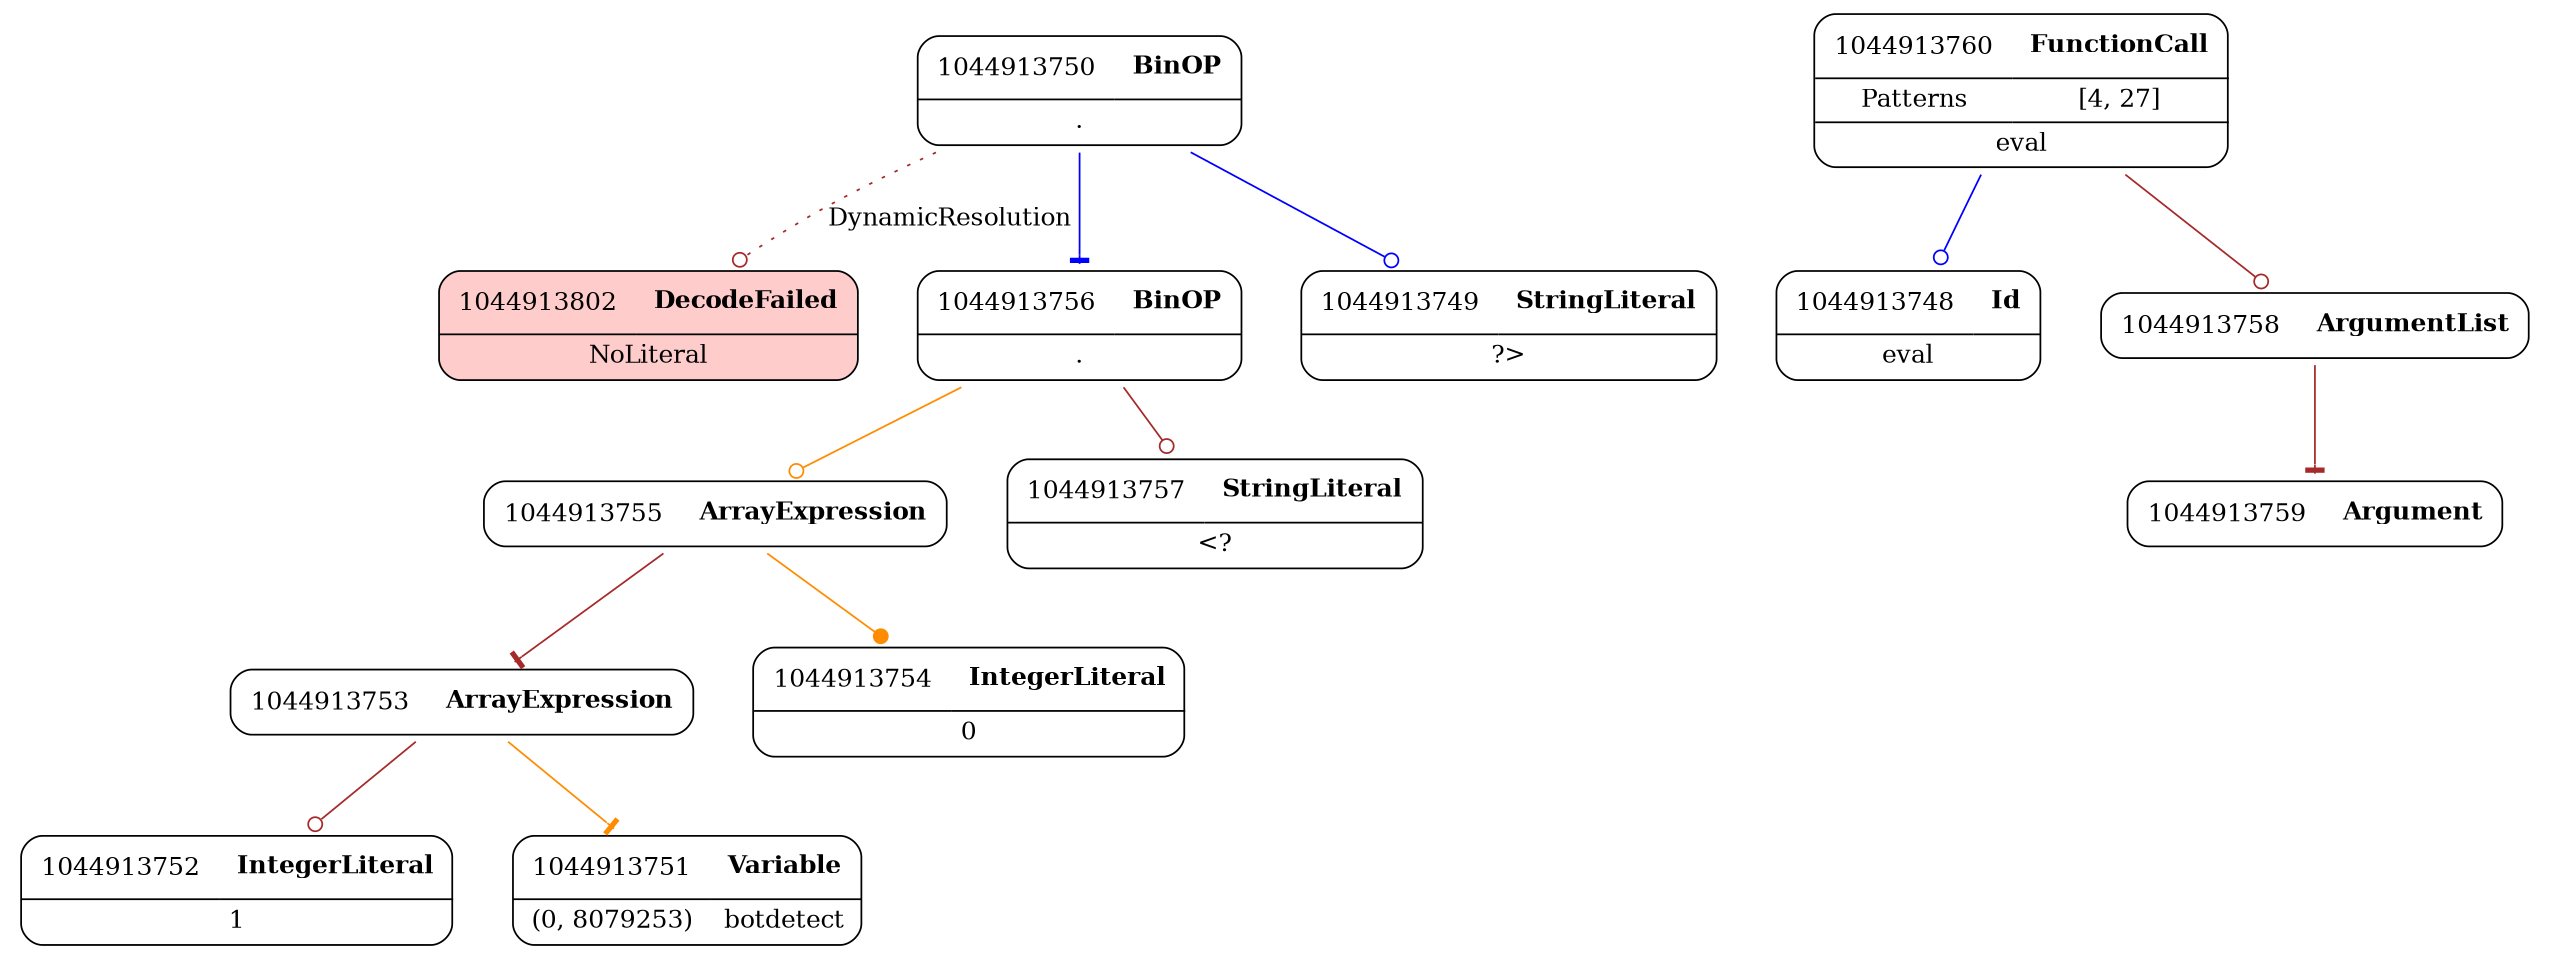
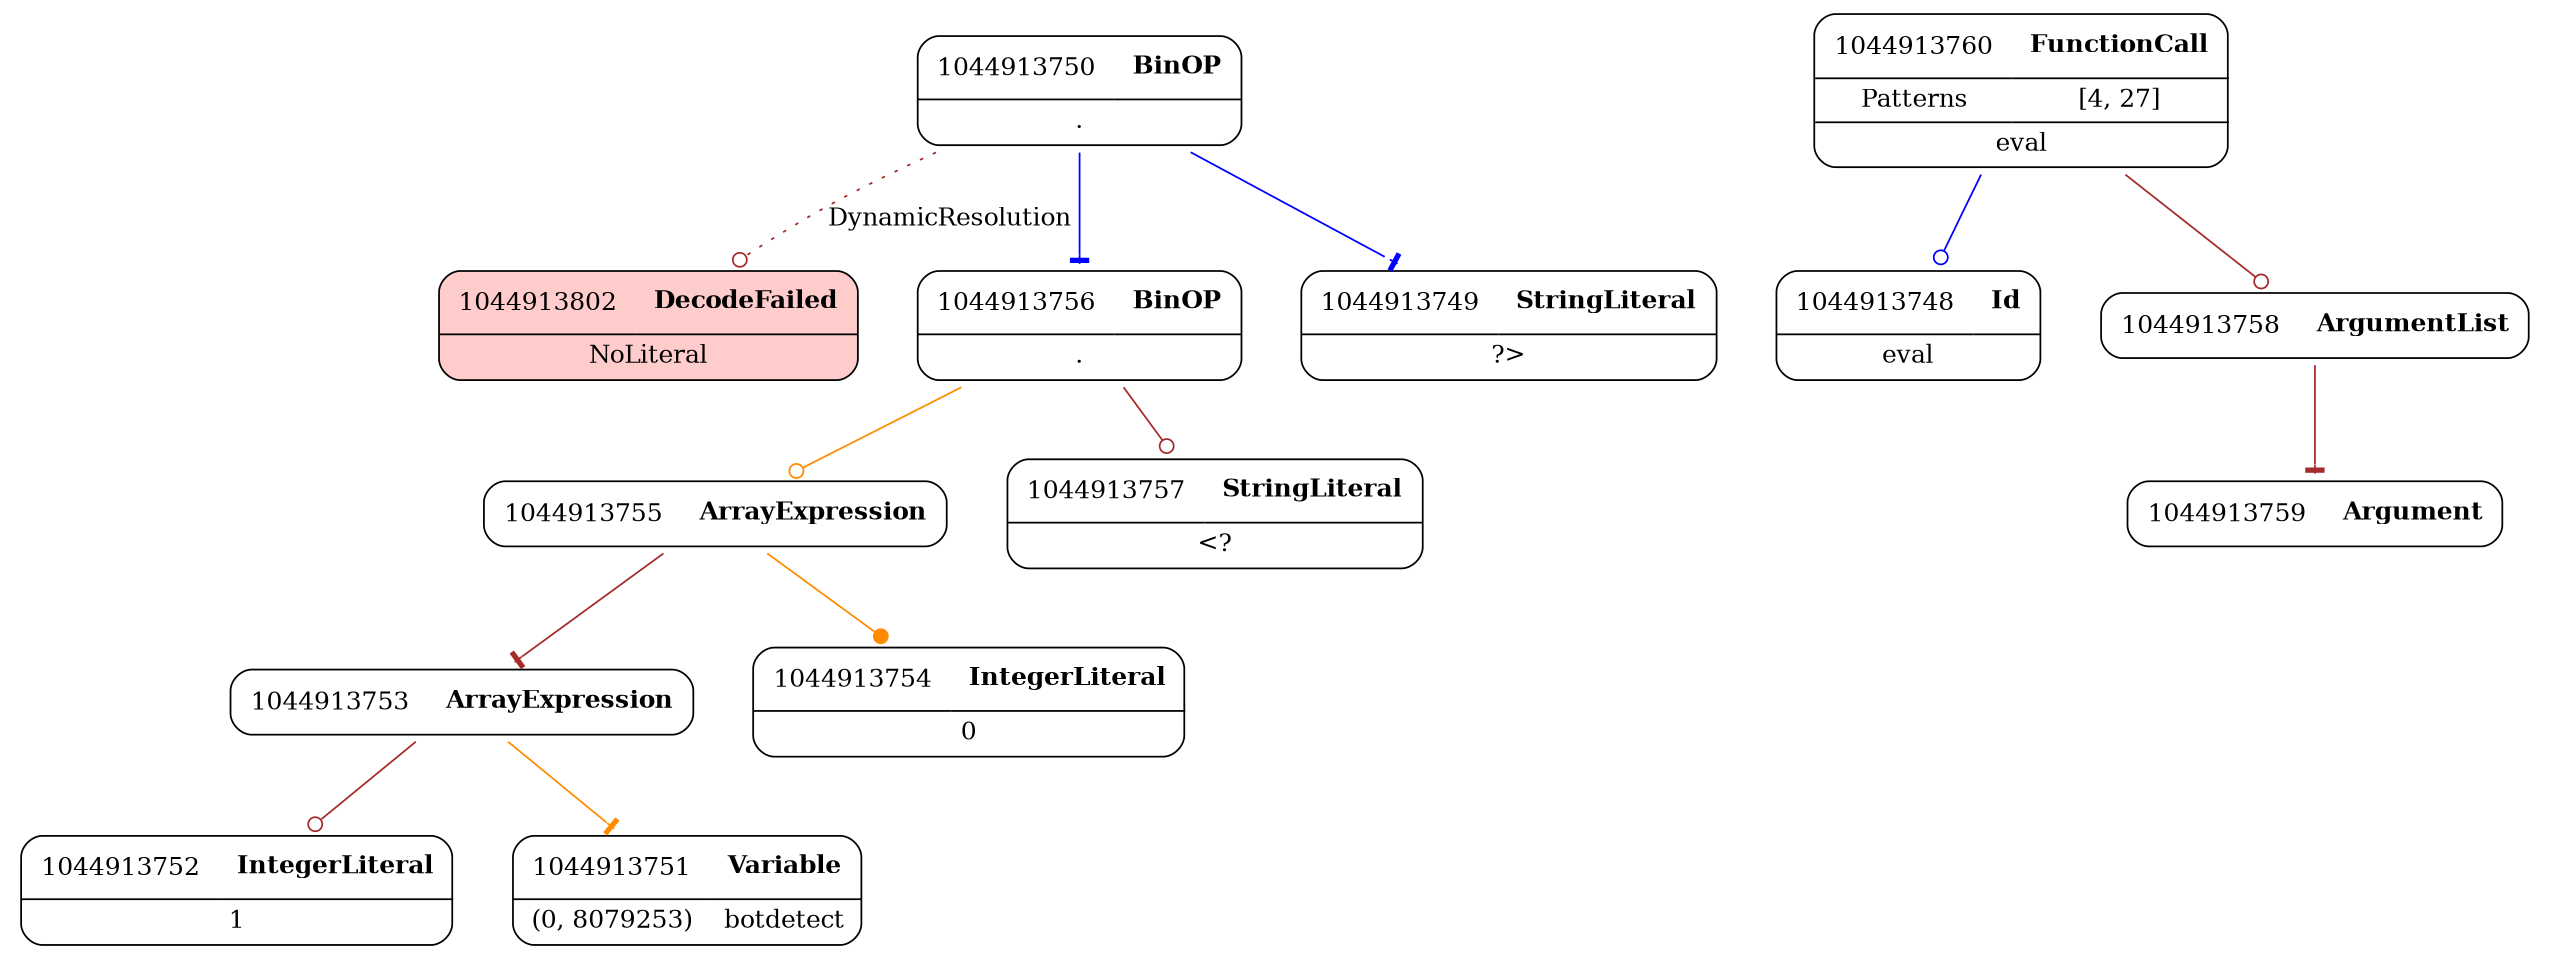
(1288, 205) -> (1288, 205)
